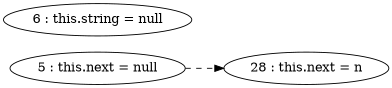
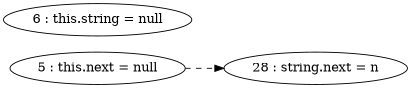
(306, 68) -> (316, 68)
